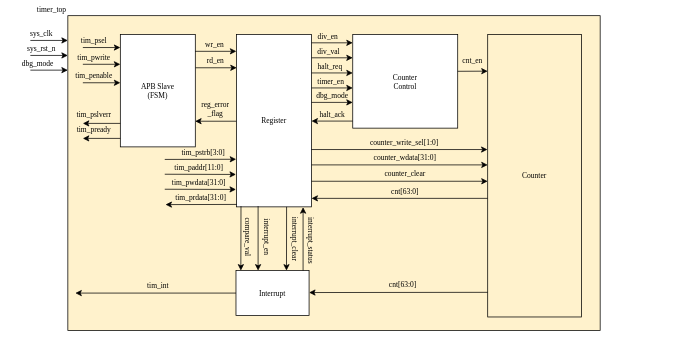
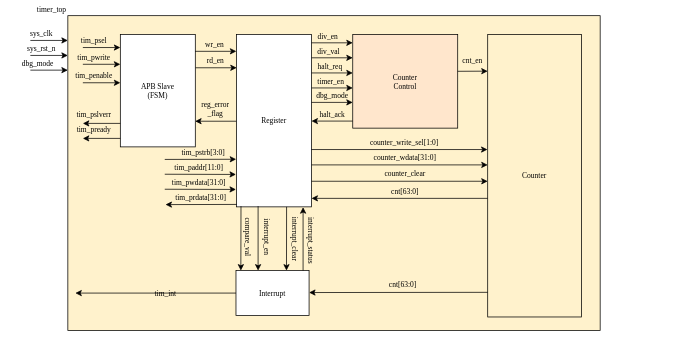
(405, 81) -> (405, 81)
(158, 285) -> (165, 293)
